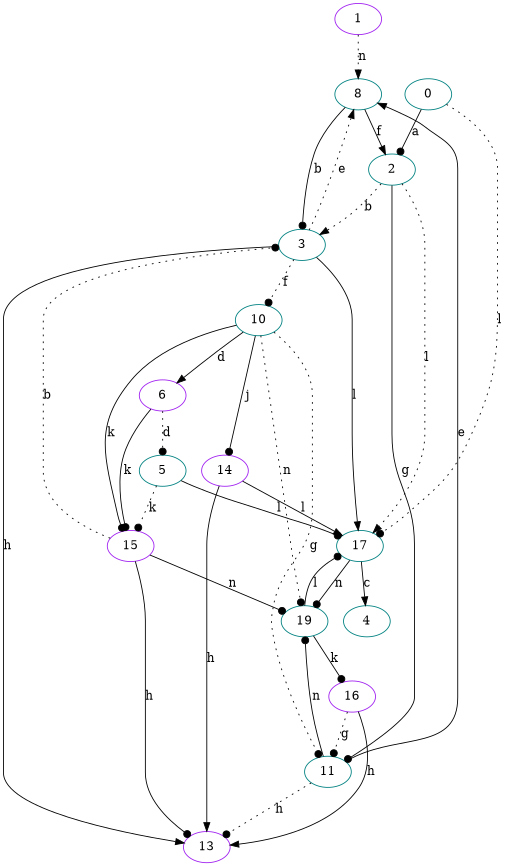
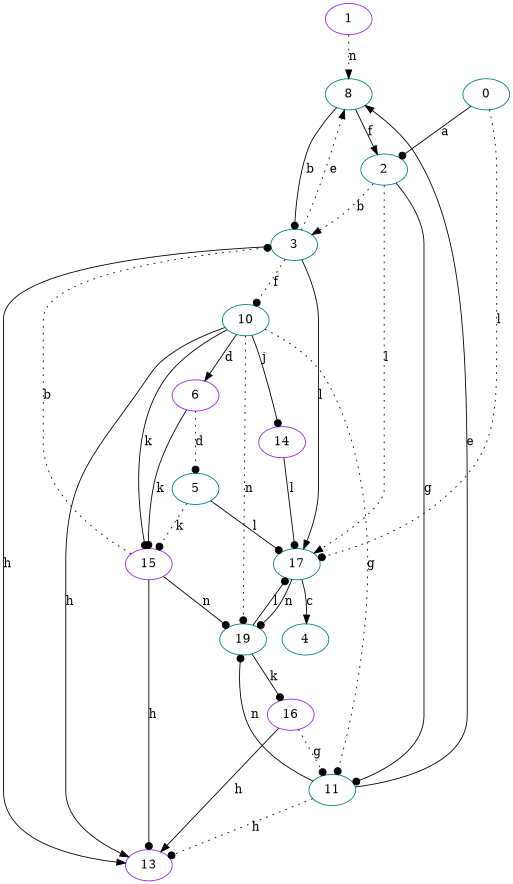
(291, 507) -> (289, 500)
(207, 653) -> (66, 570)
